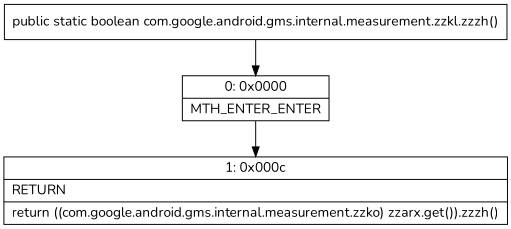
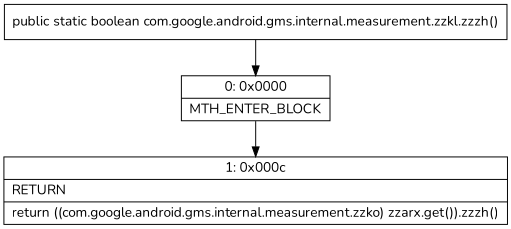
(256, 109) -> (256, 109)
